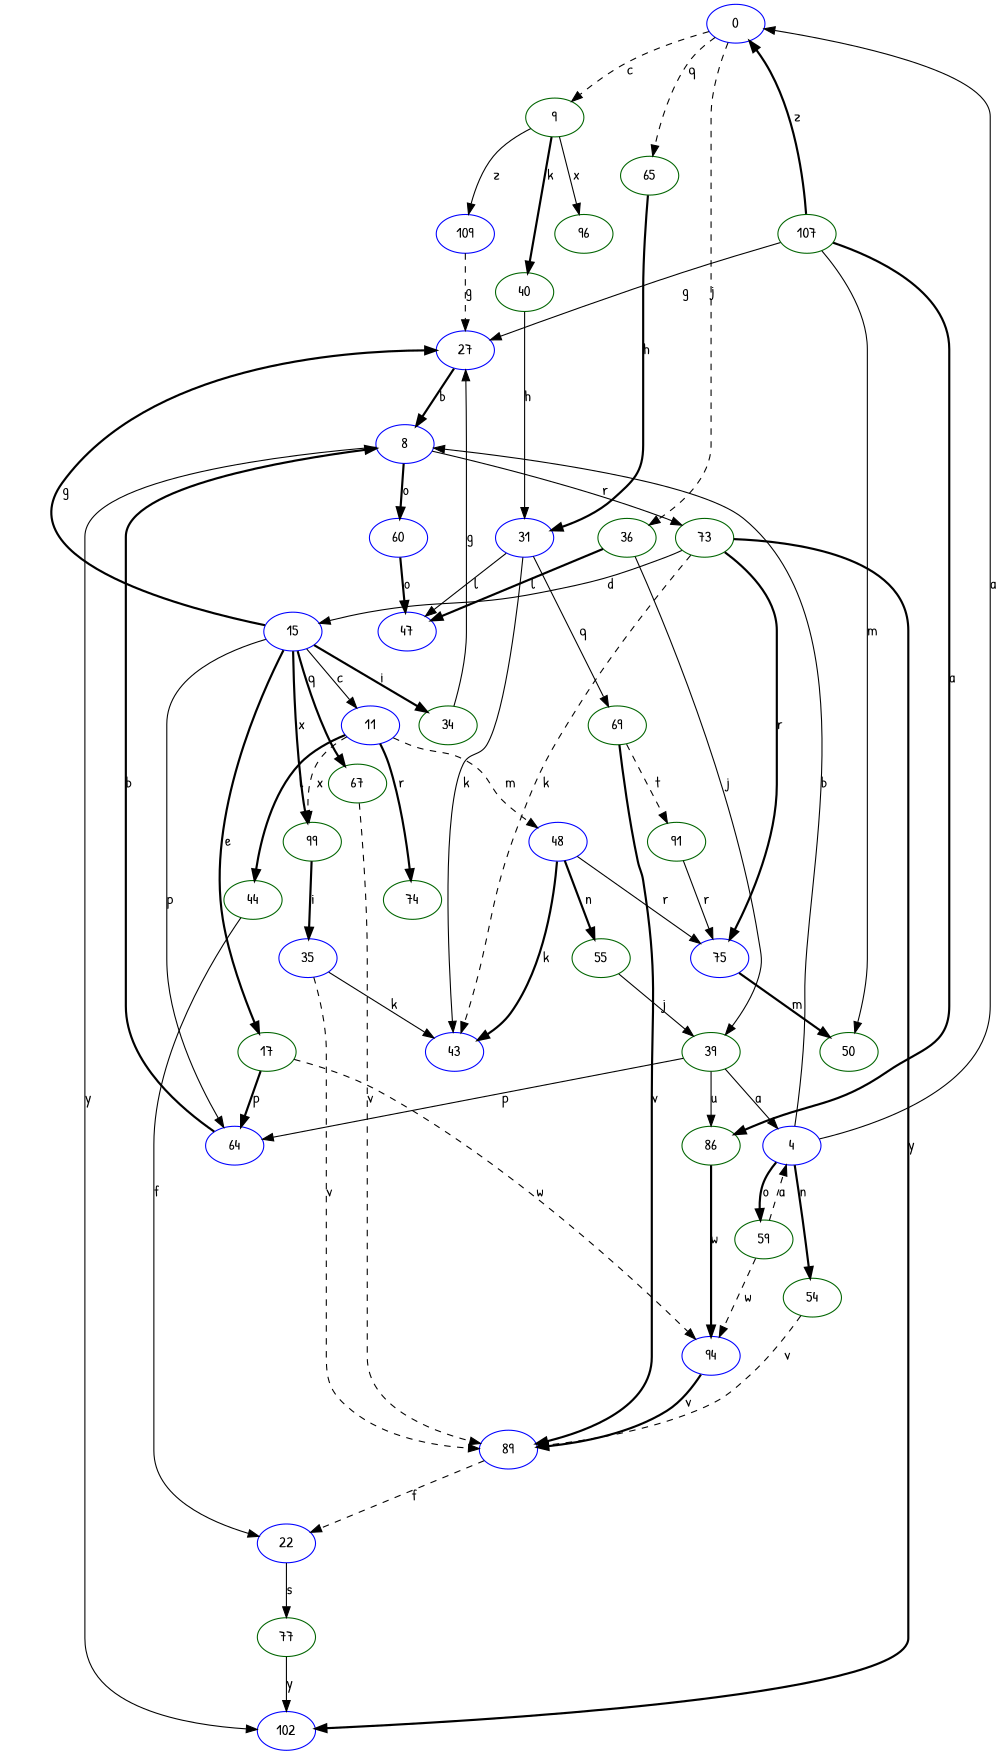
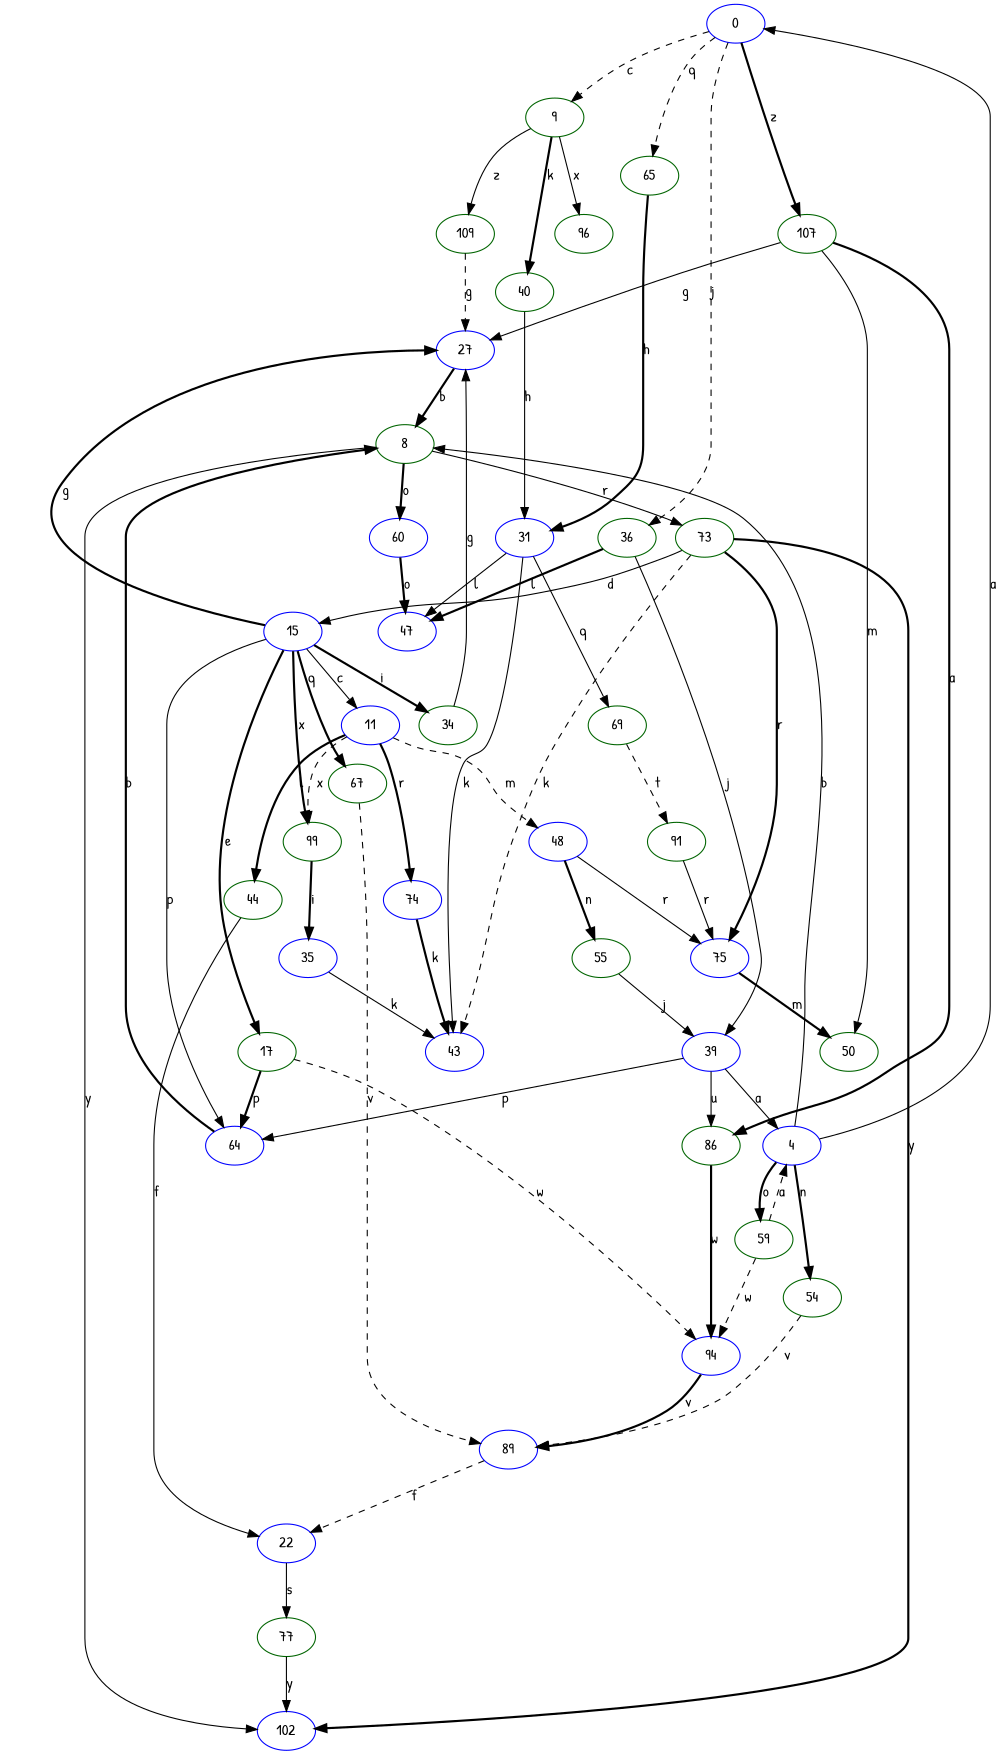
(792, 128) -> (767, 124)
(465, 234) -> (465, 234)
(405, 444) -> (405, 444)
(413, 900) -> (413, 900)
(539, 956) -> (430, 971)
(711, 1052) -> (711, 1052)
(652, 1122) -> none
(326, 1260) -> none
